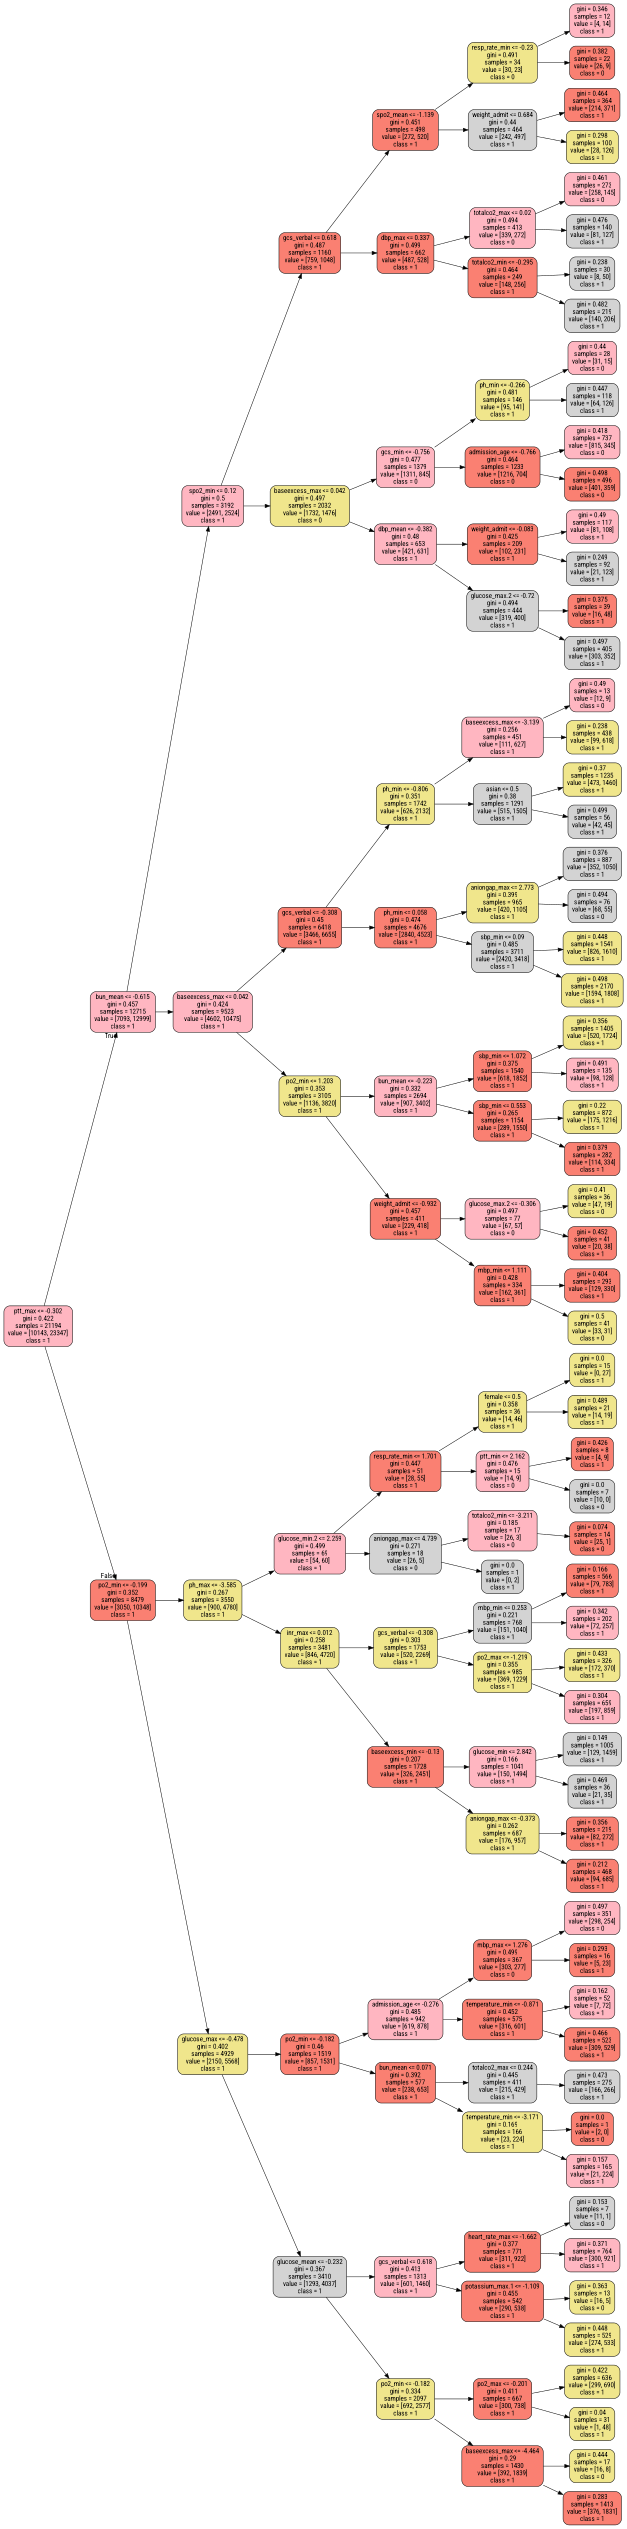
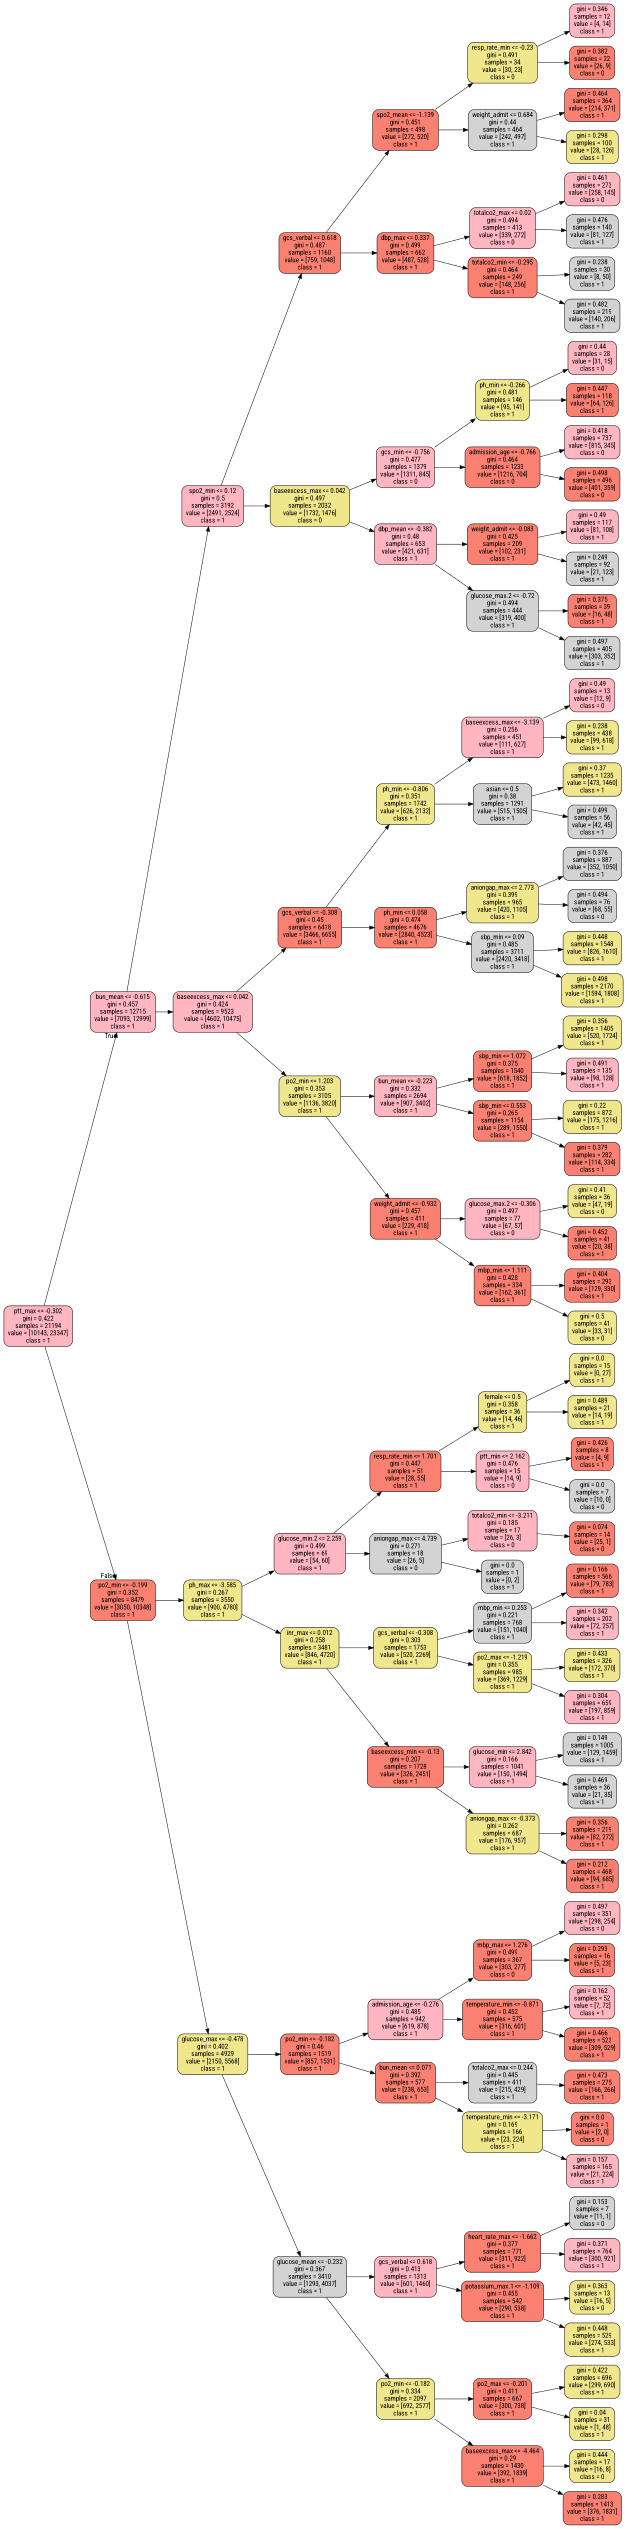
(592, 400) -> (592, 400)
(592, 948) -> (592, 948)
(592, 2087) -> (592, 2087)
(592, 2382) -> (592, 2382)
